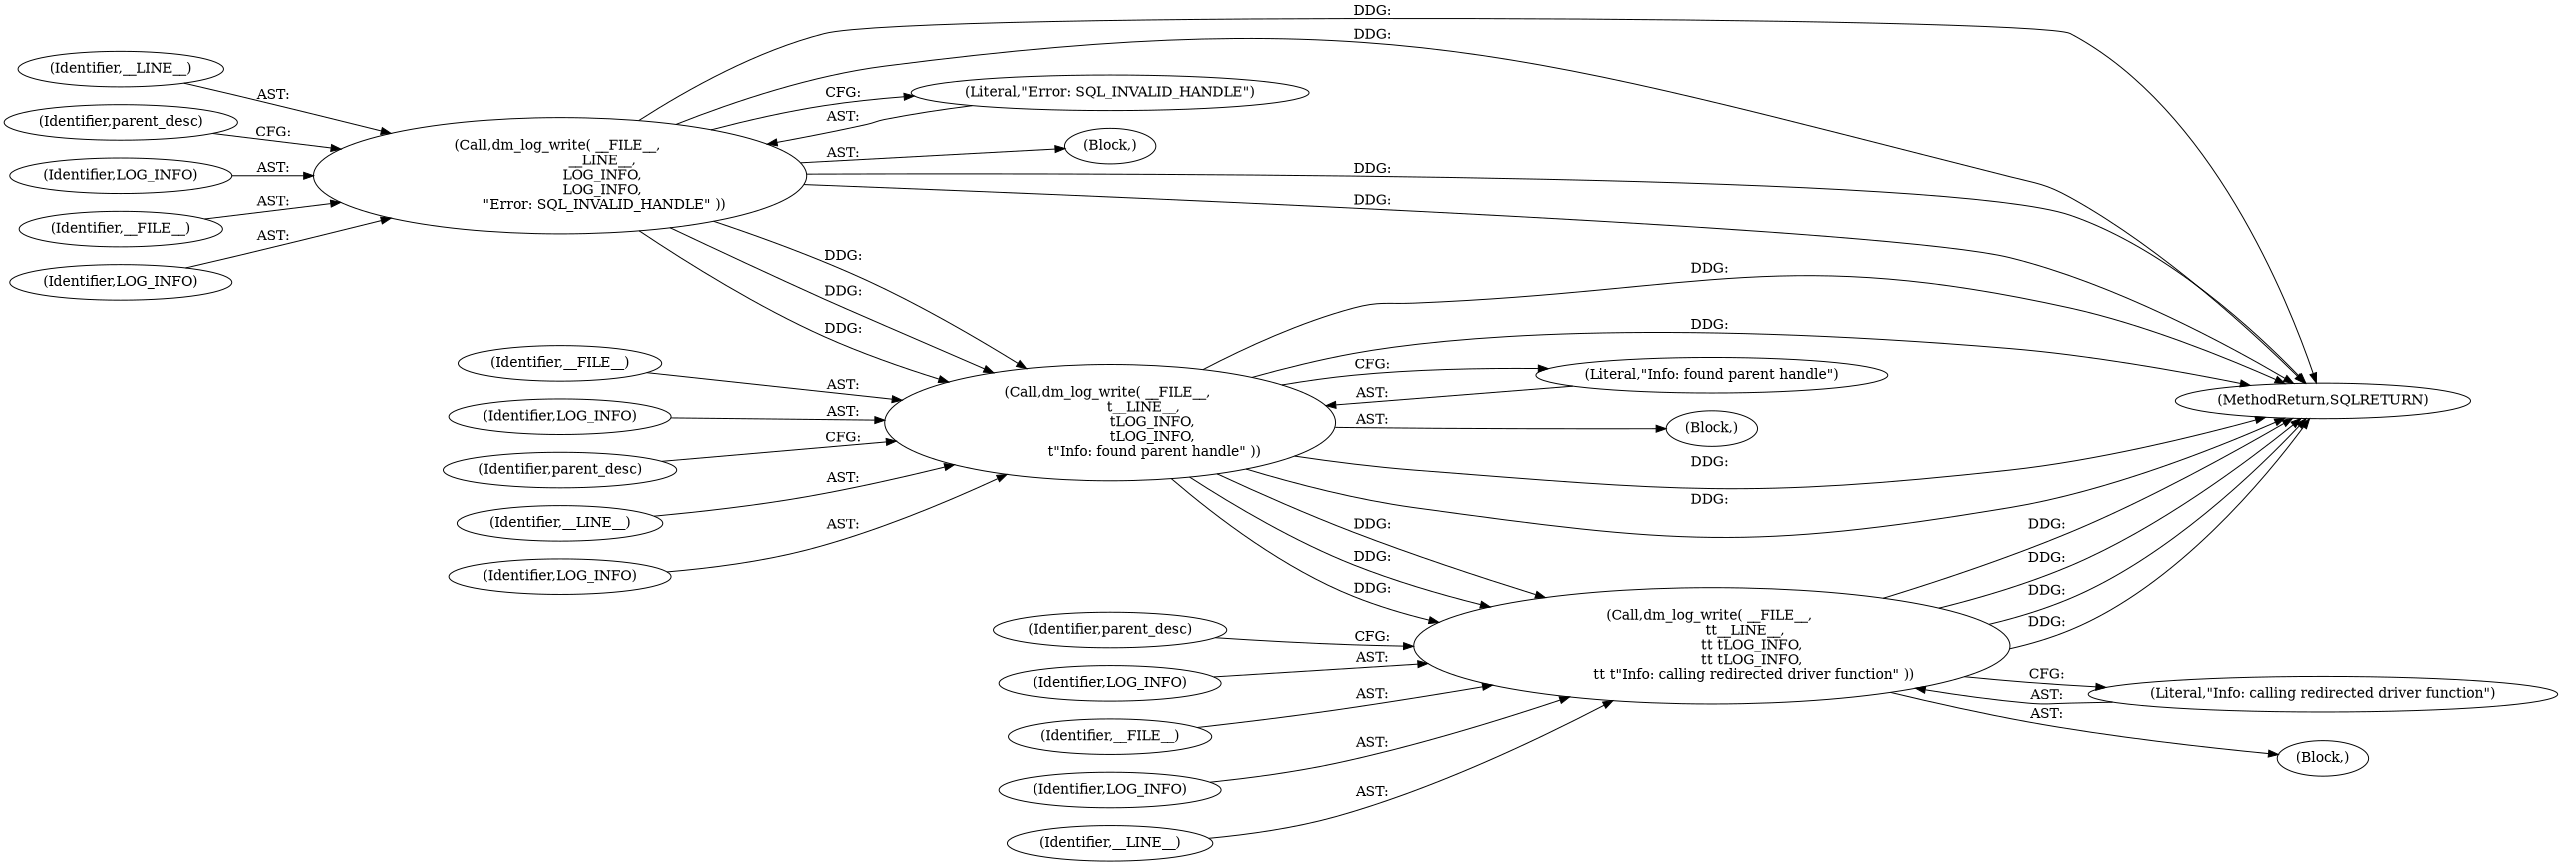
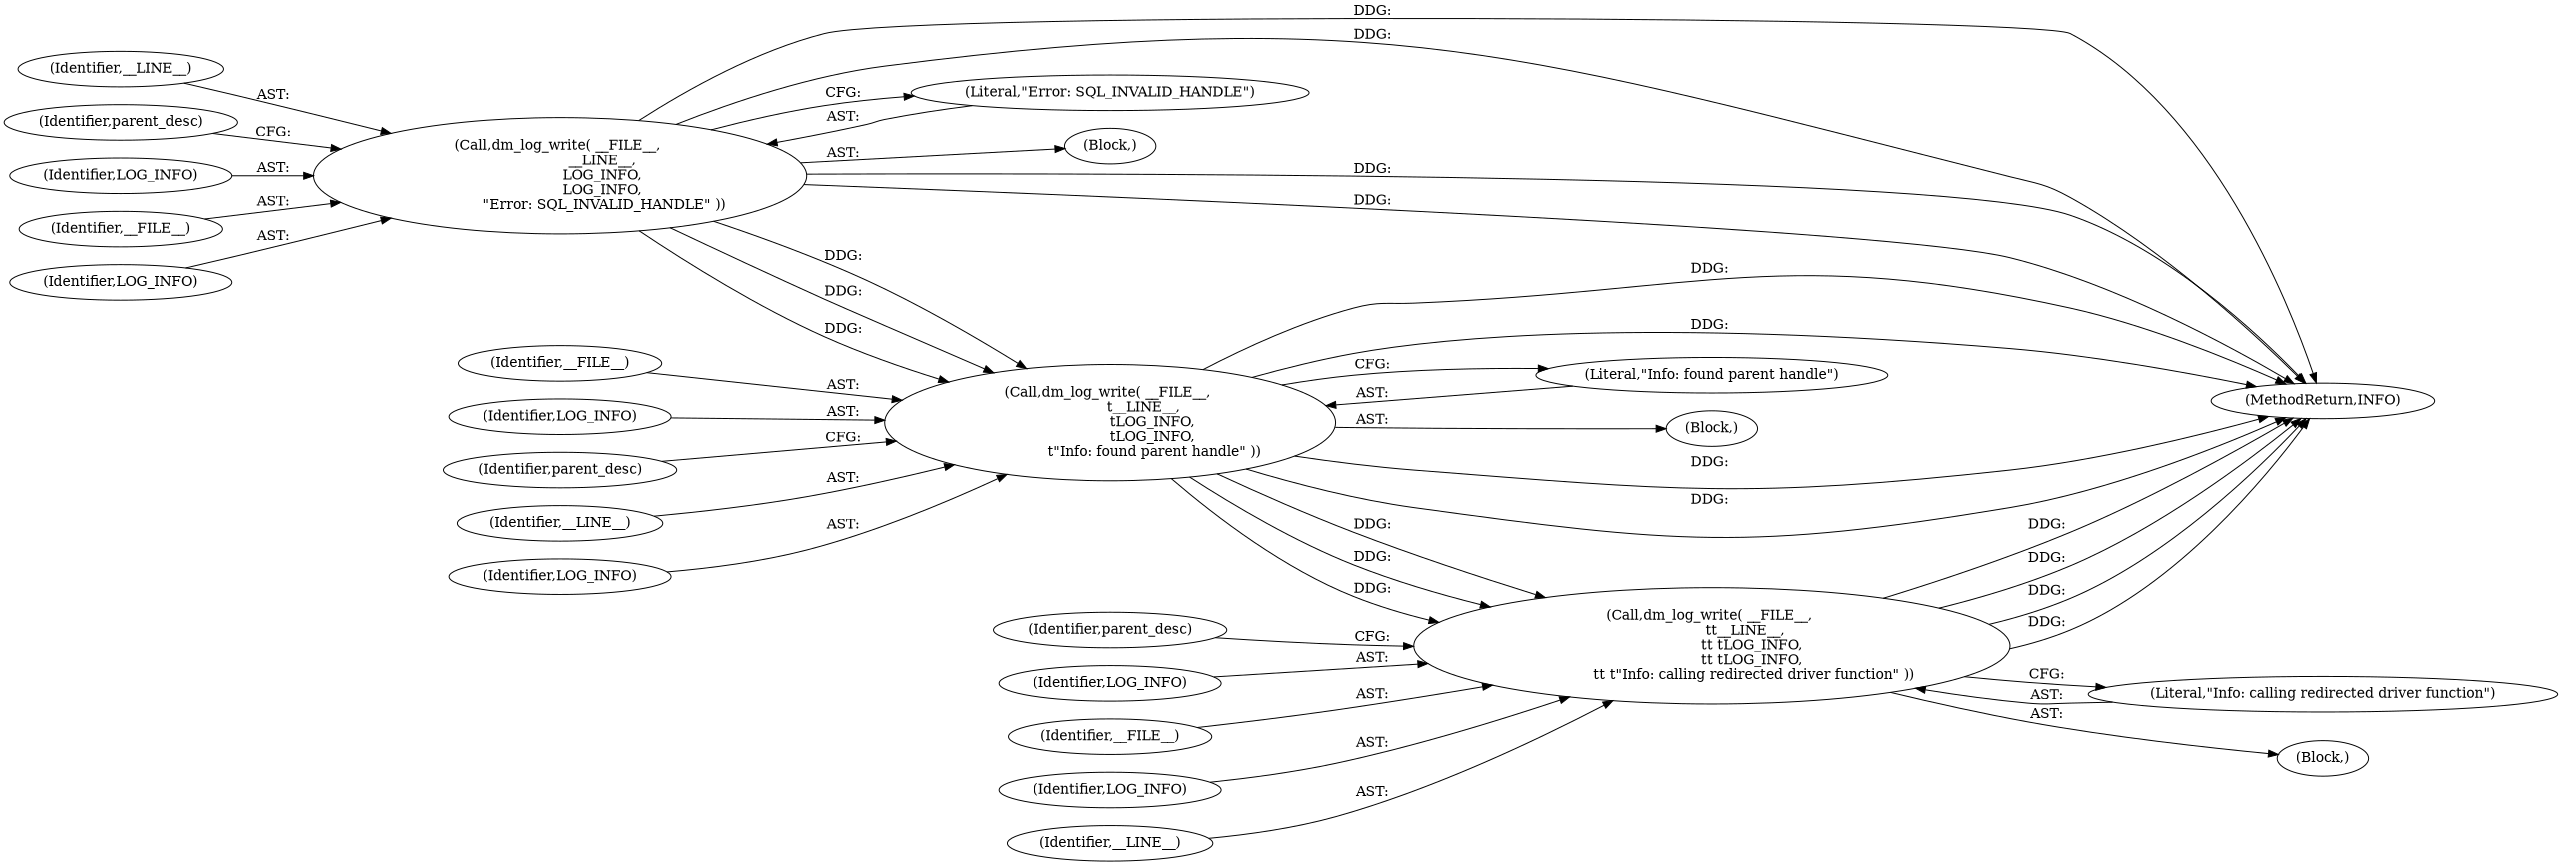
(2323, 401) -> (2323, 401)
